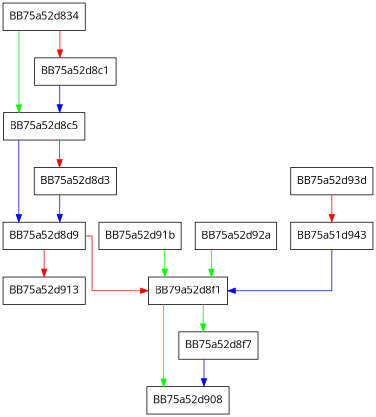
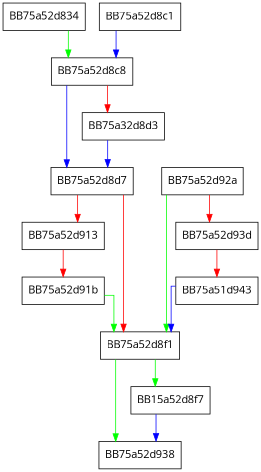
(60, 40) -> none
(44, 126) -> (92, 72)
(75, 181) -> (123, 126)
none -> (209, 205)
(44, 236) -> (92, 181)
none -> (63, 259)
(188, 291) -> (140, 346)
(218, 346) -> (170, 400)
(188, 400) -> (140, 455)
